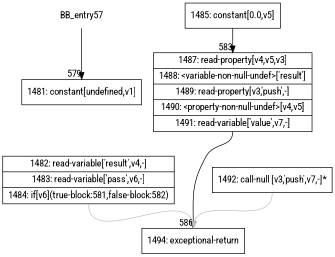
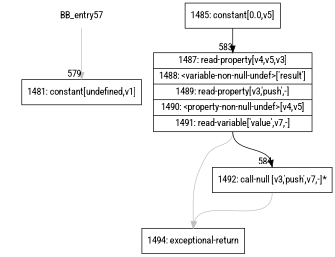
(82, 50) -> (82, 50)
none -> (249, 148)
(200, 169) -> (200, 169)
(88, 180) -> none
